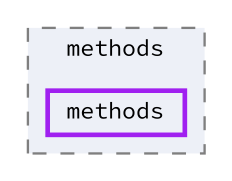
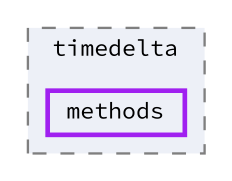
(116, 50) -> (116, 50)
